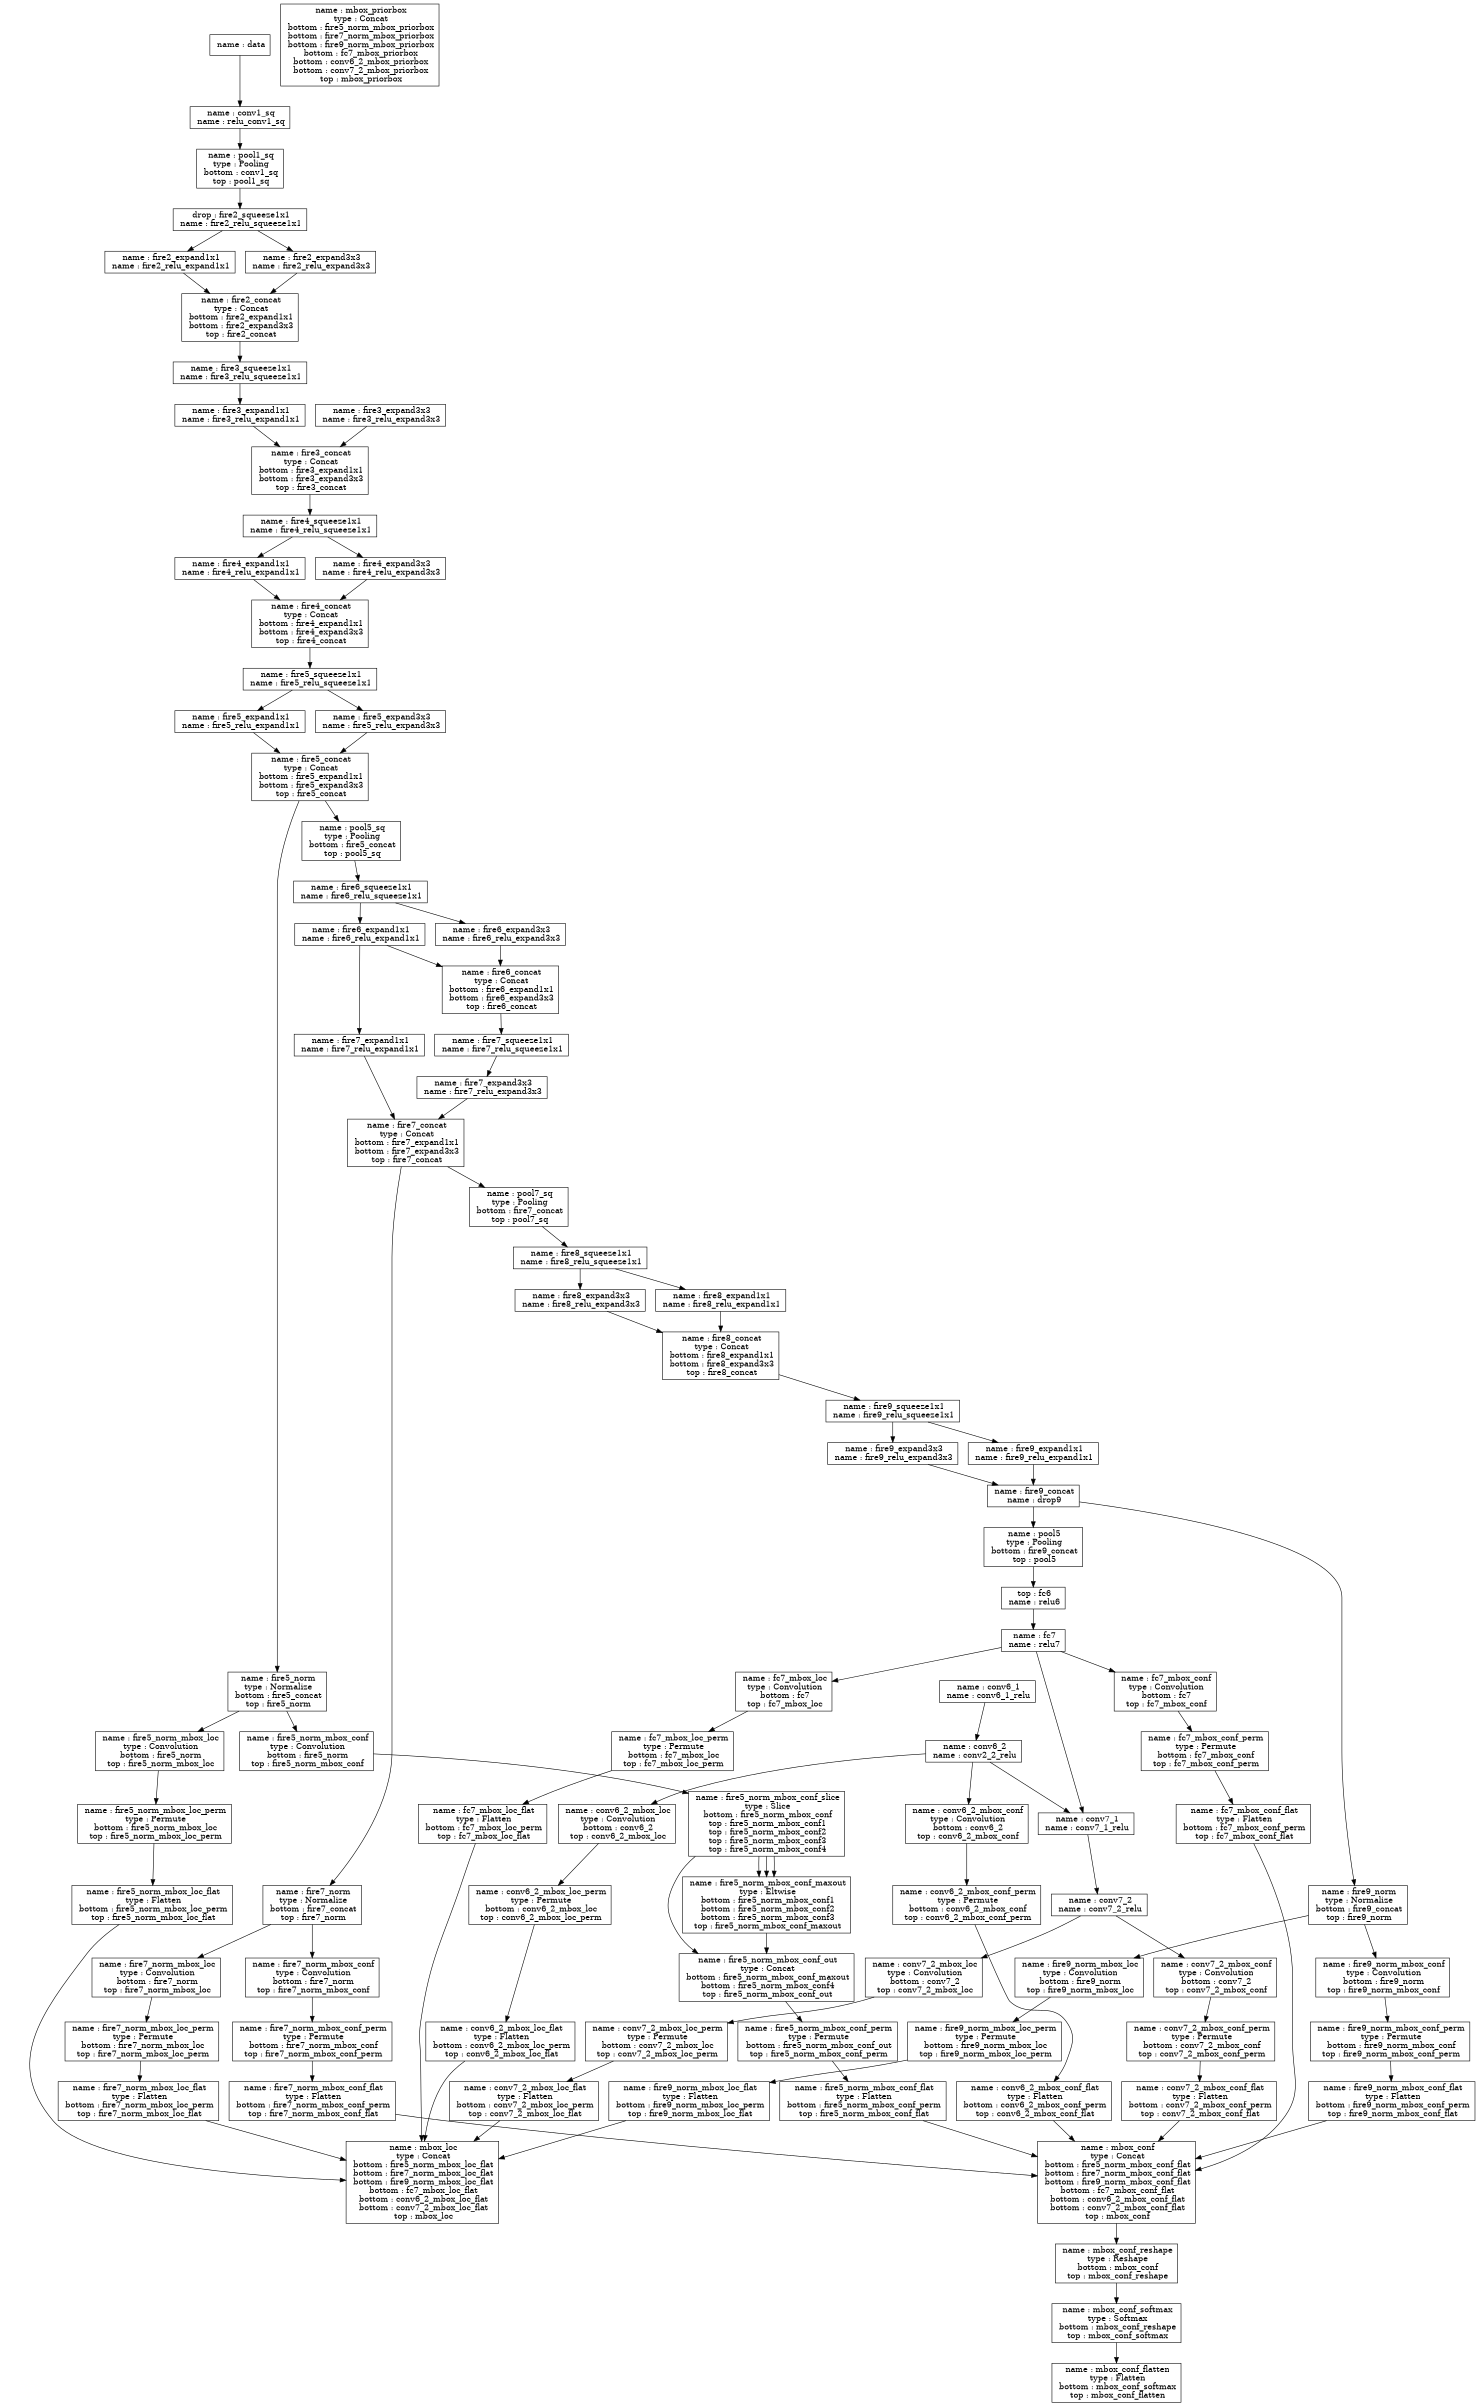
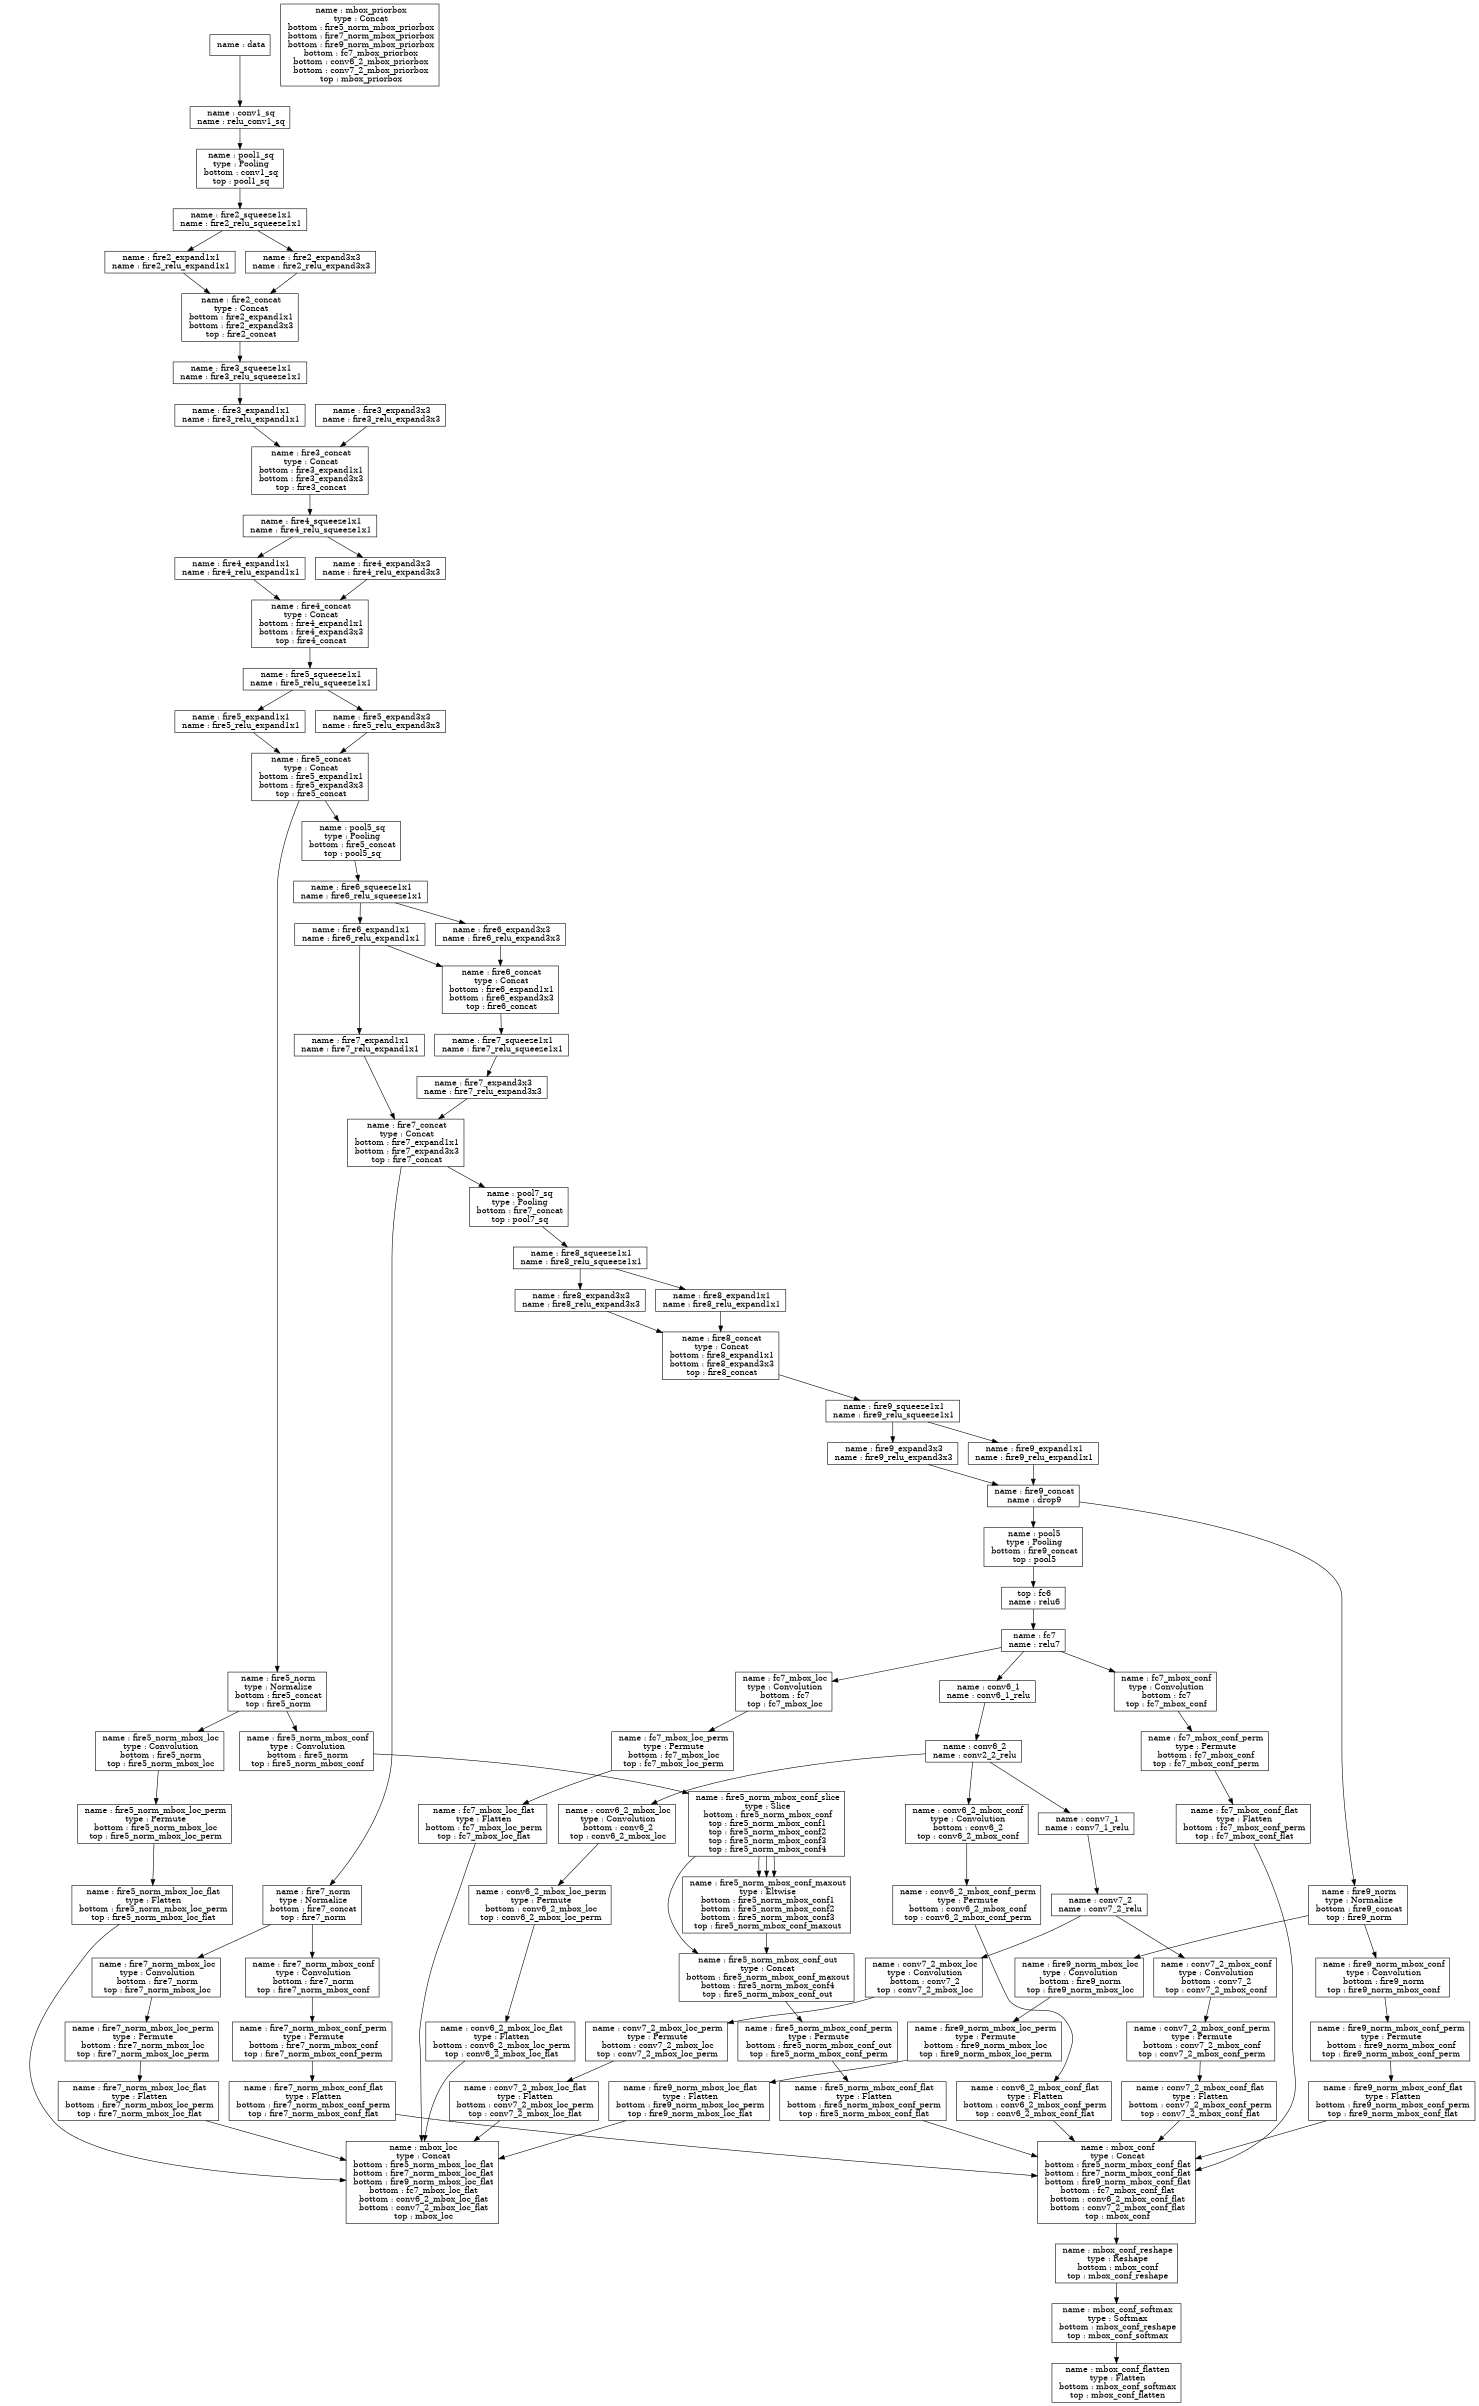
(240, 220) -> (240, 220)
(1059, 1729) -> (1012, 1664)
